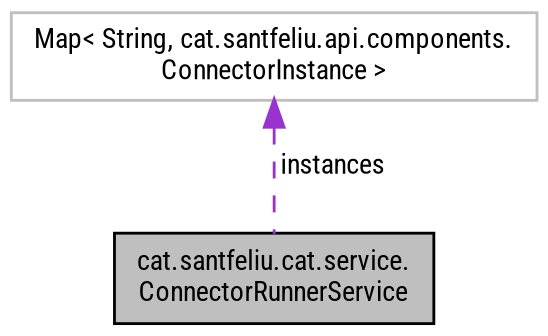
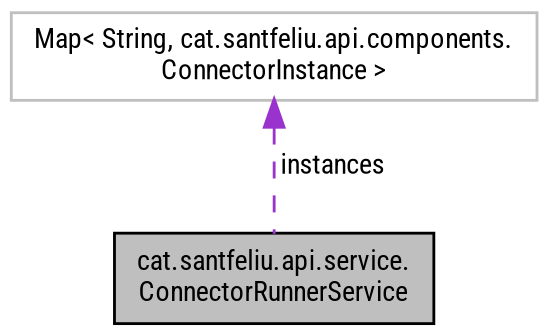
(274, 278) -> (274, 278)
